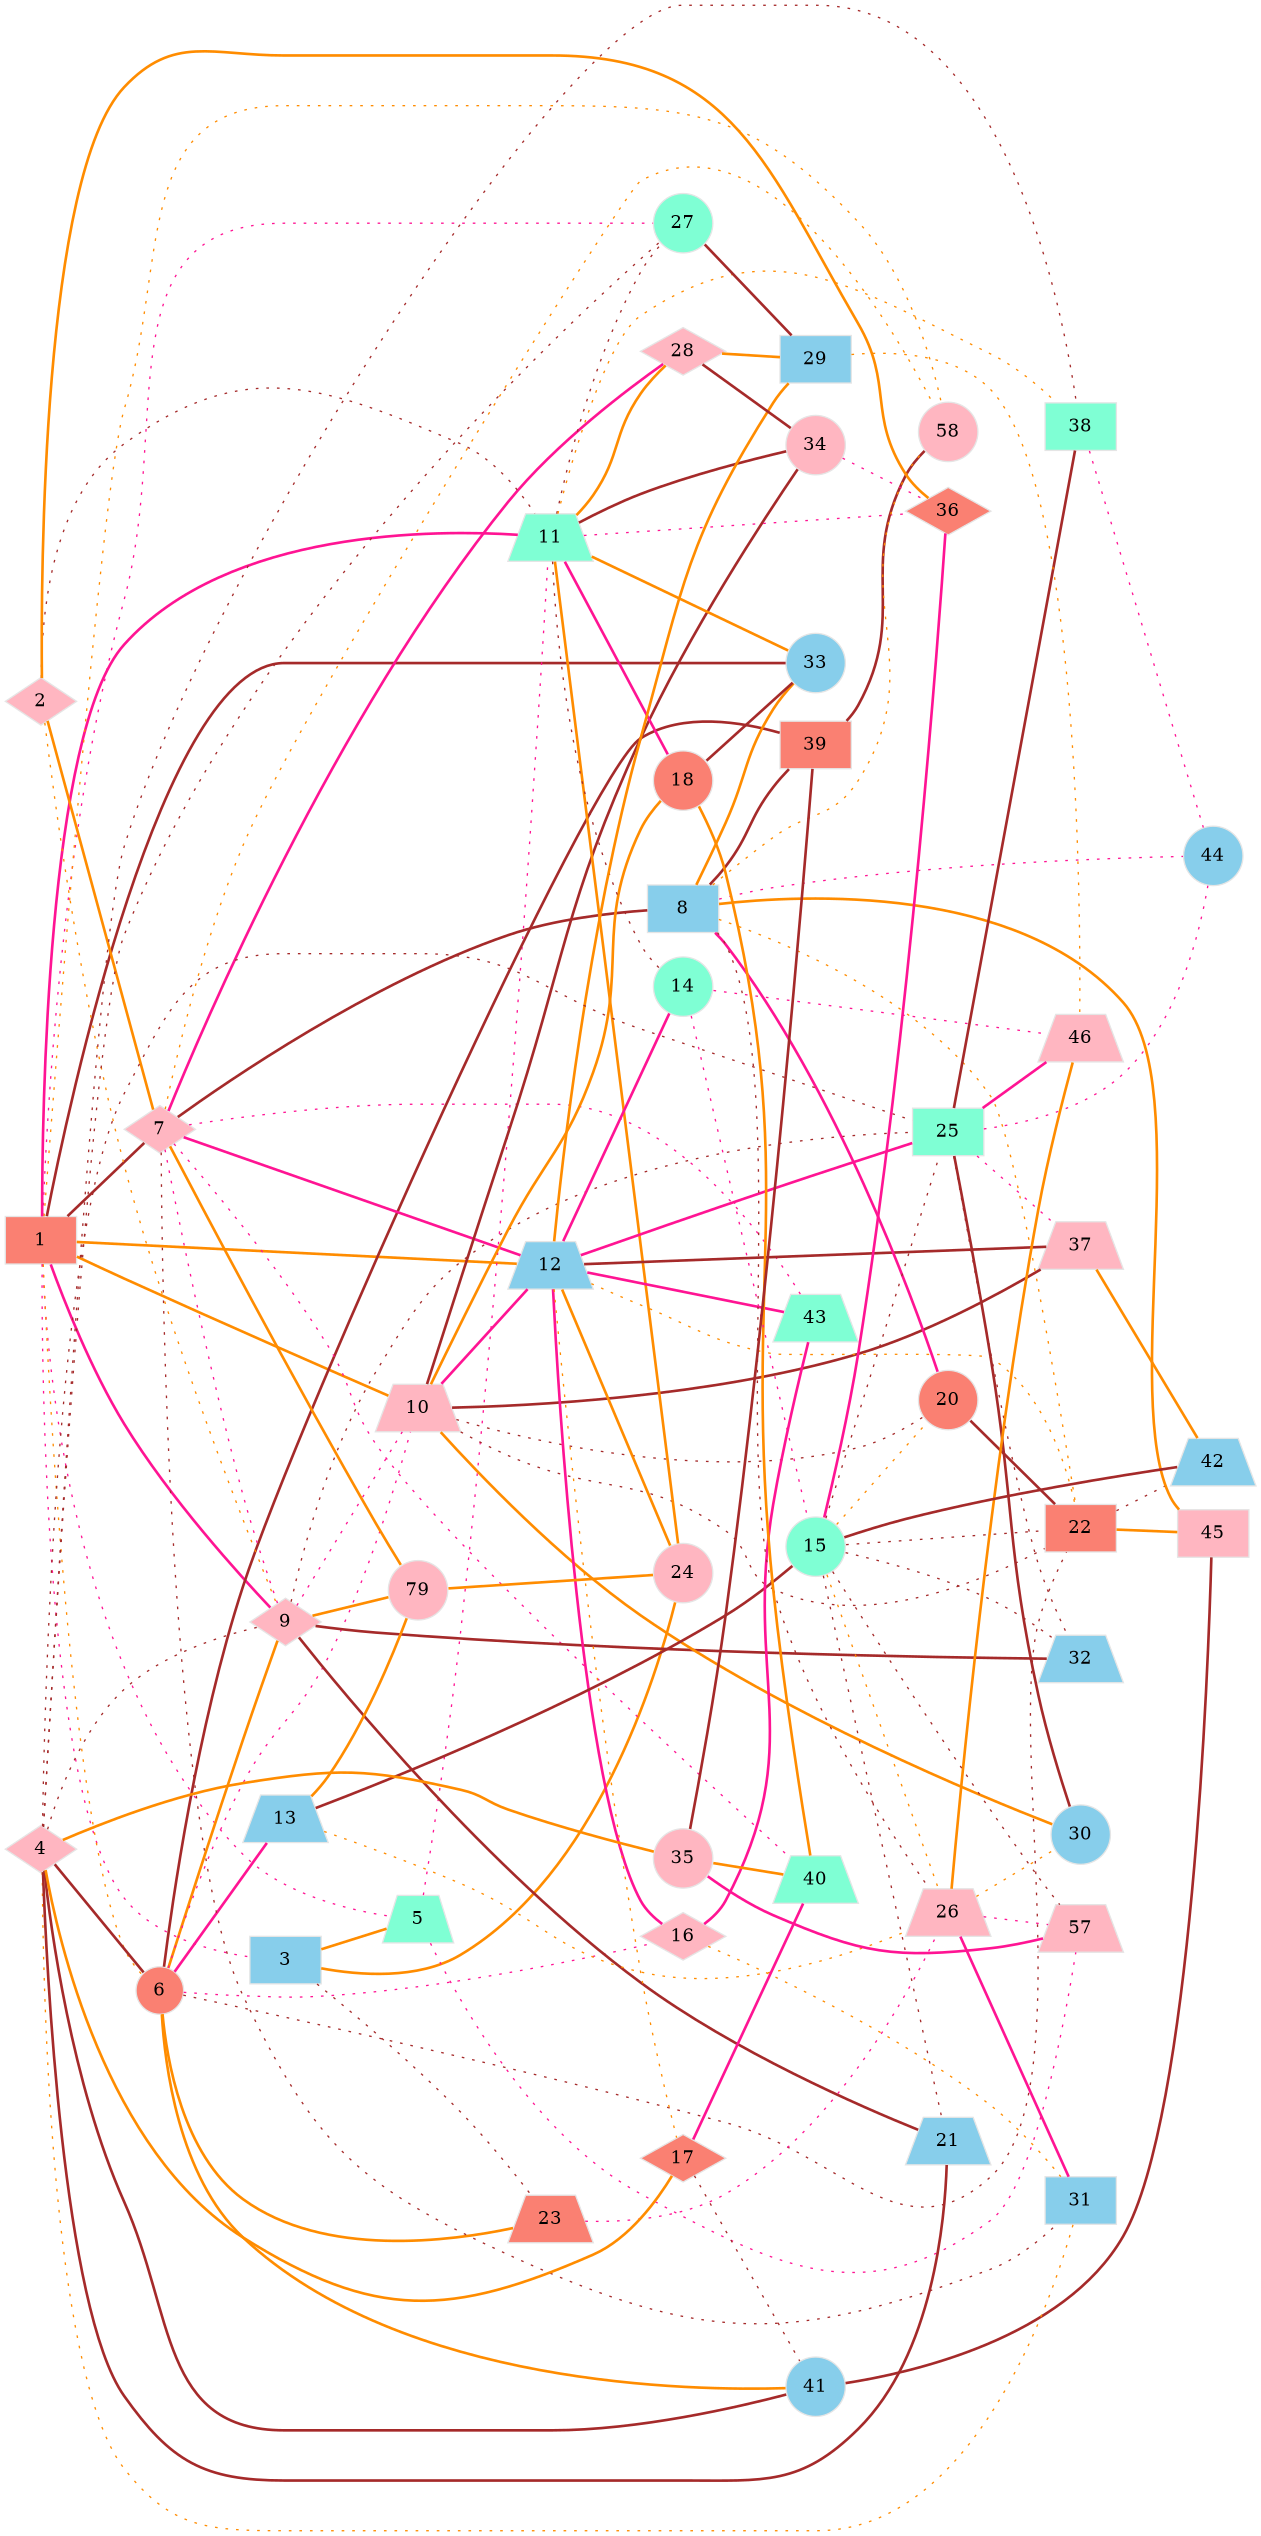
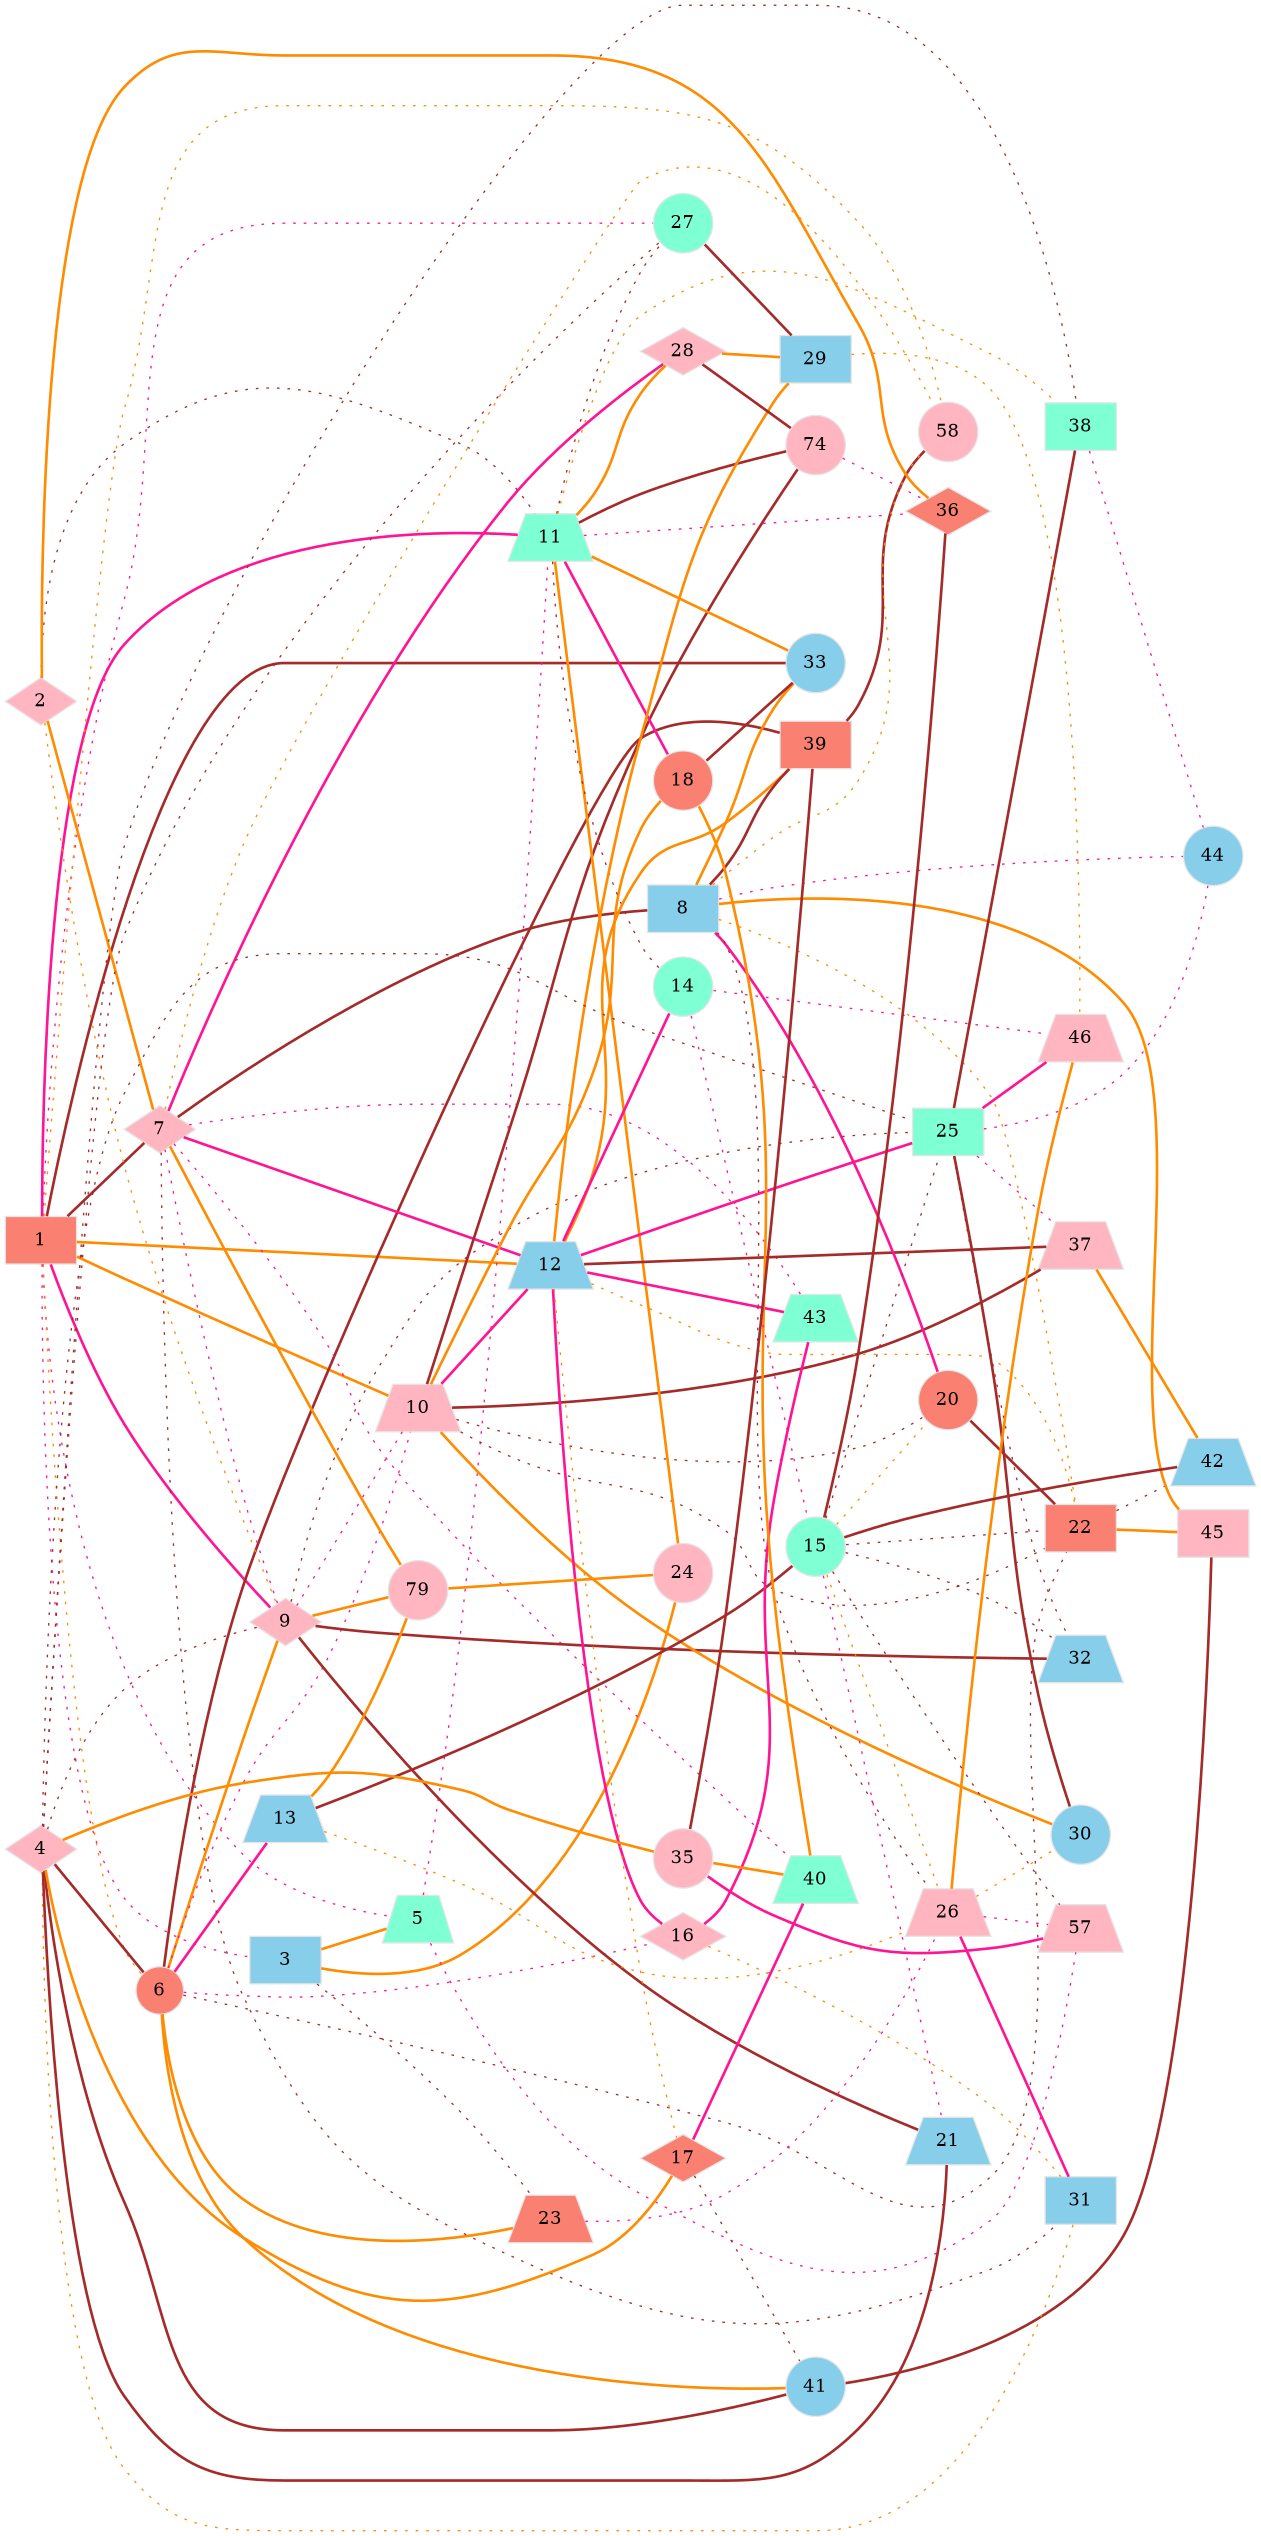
(816, 445) -> (816, 445)
(901, 1028) -> (901, 1028)
(616, 1418) -> (634, 885)
(882, 1846) -> (882, 1846)
